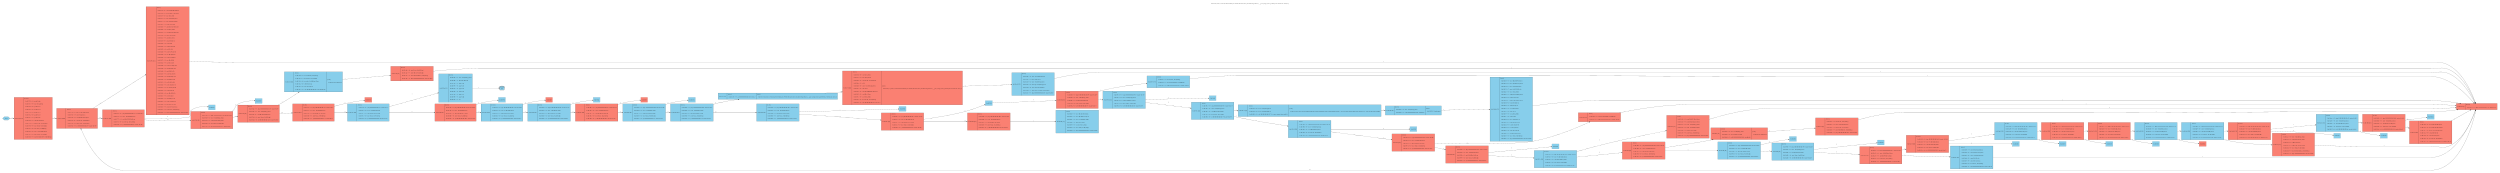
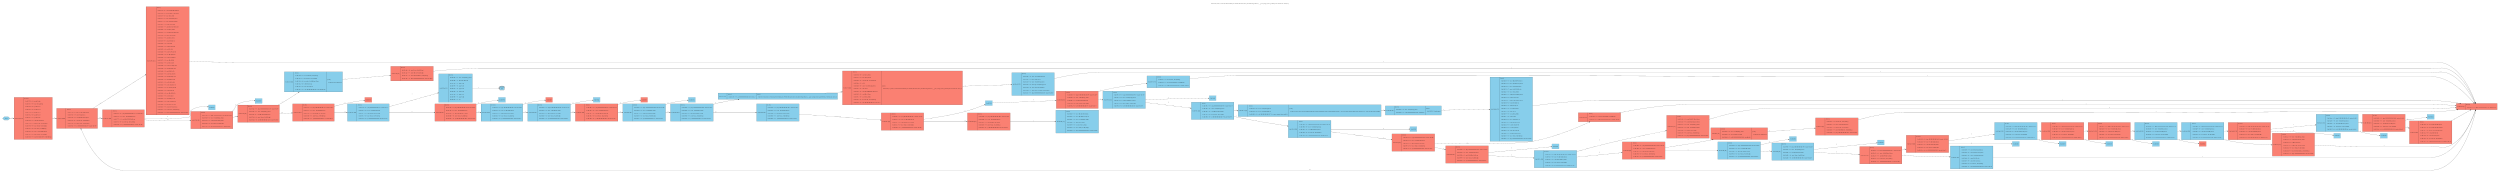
(902, 109) -> none
